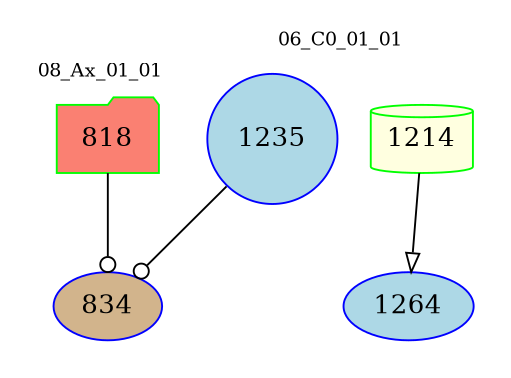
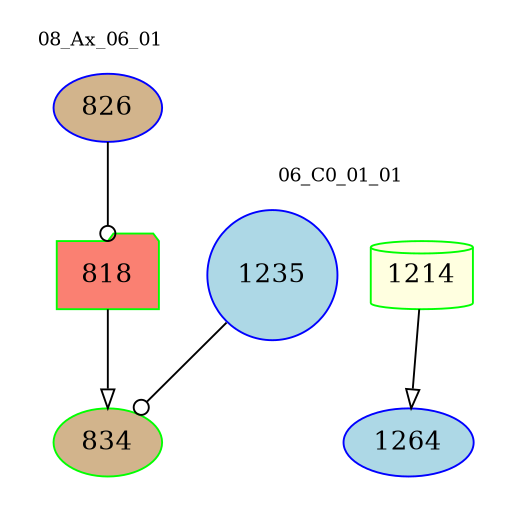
(100, 72) -> (100, 41)
none -> (108, 108)
(108, 215) -> (108, 349)
(108, 306) -> (108, 442)
